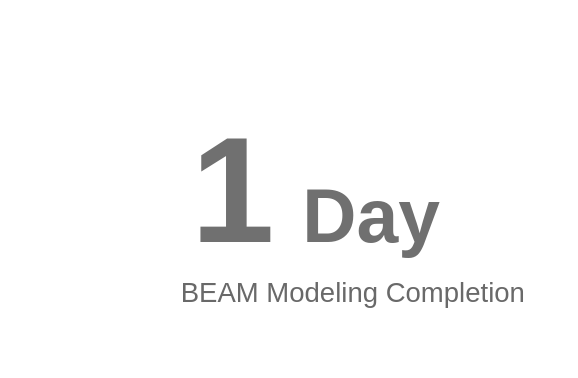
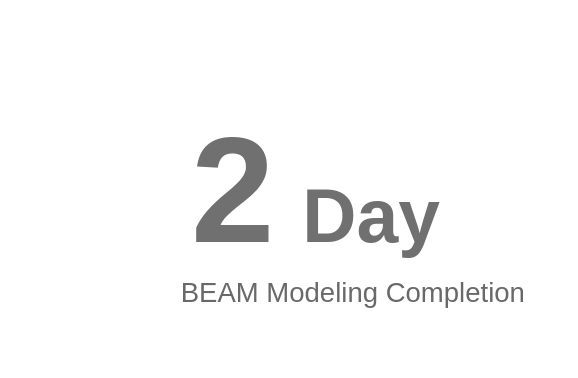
(288, 188) -> (288, 188)
